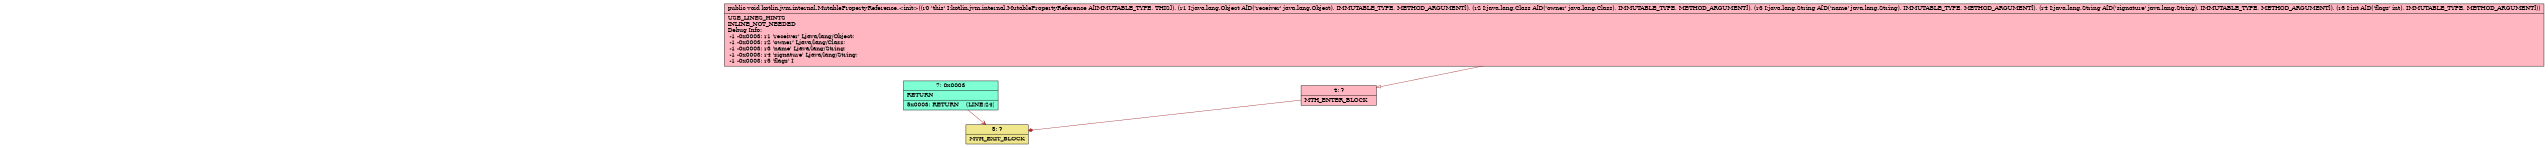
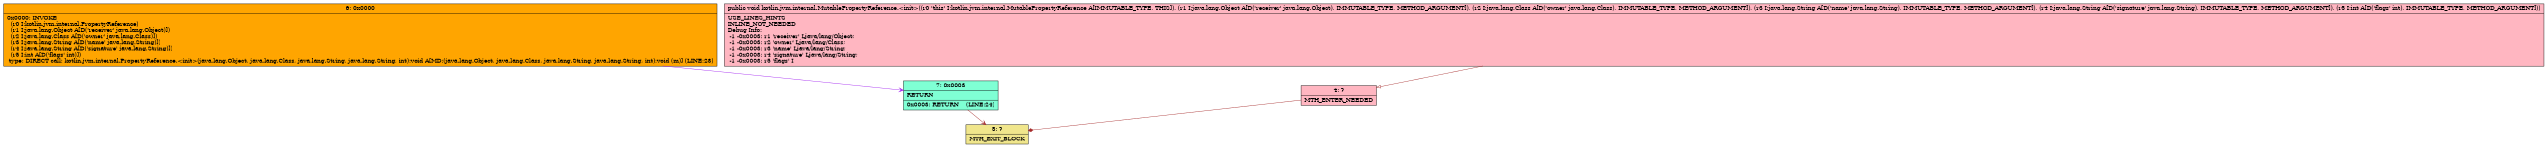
none -> (360, 35)
(1336, 100) -> (1339, 100)
(951, 105) -> (951, 105)
